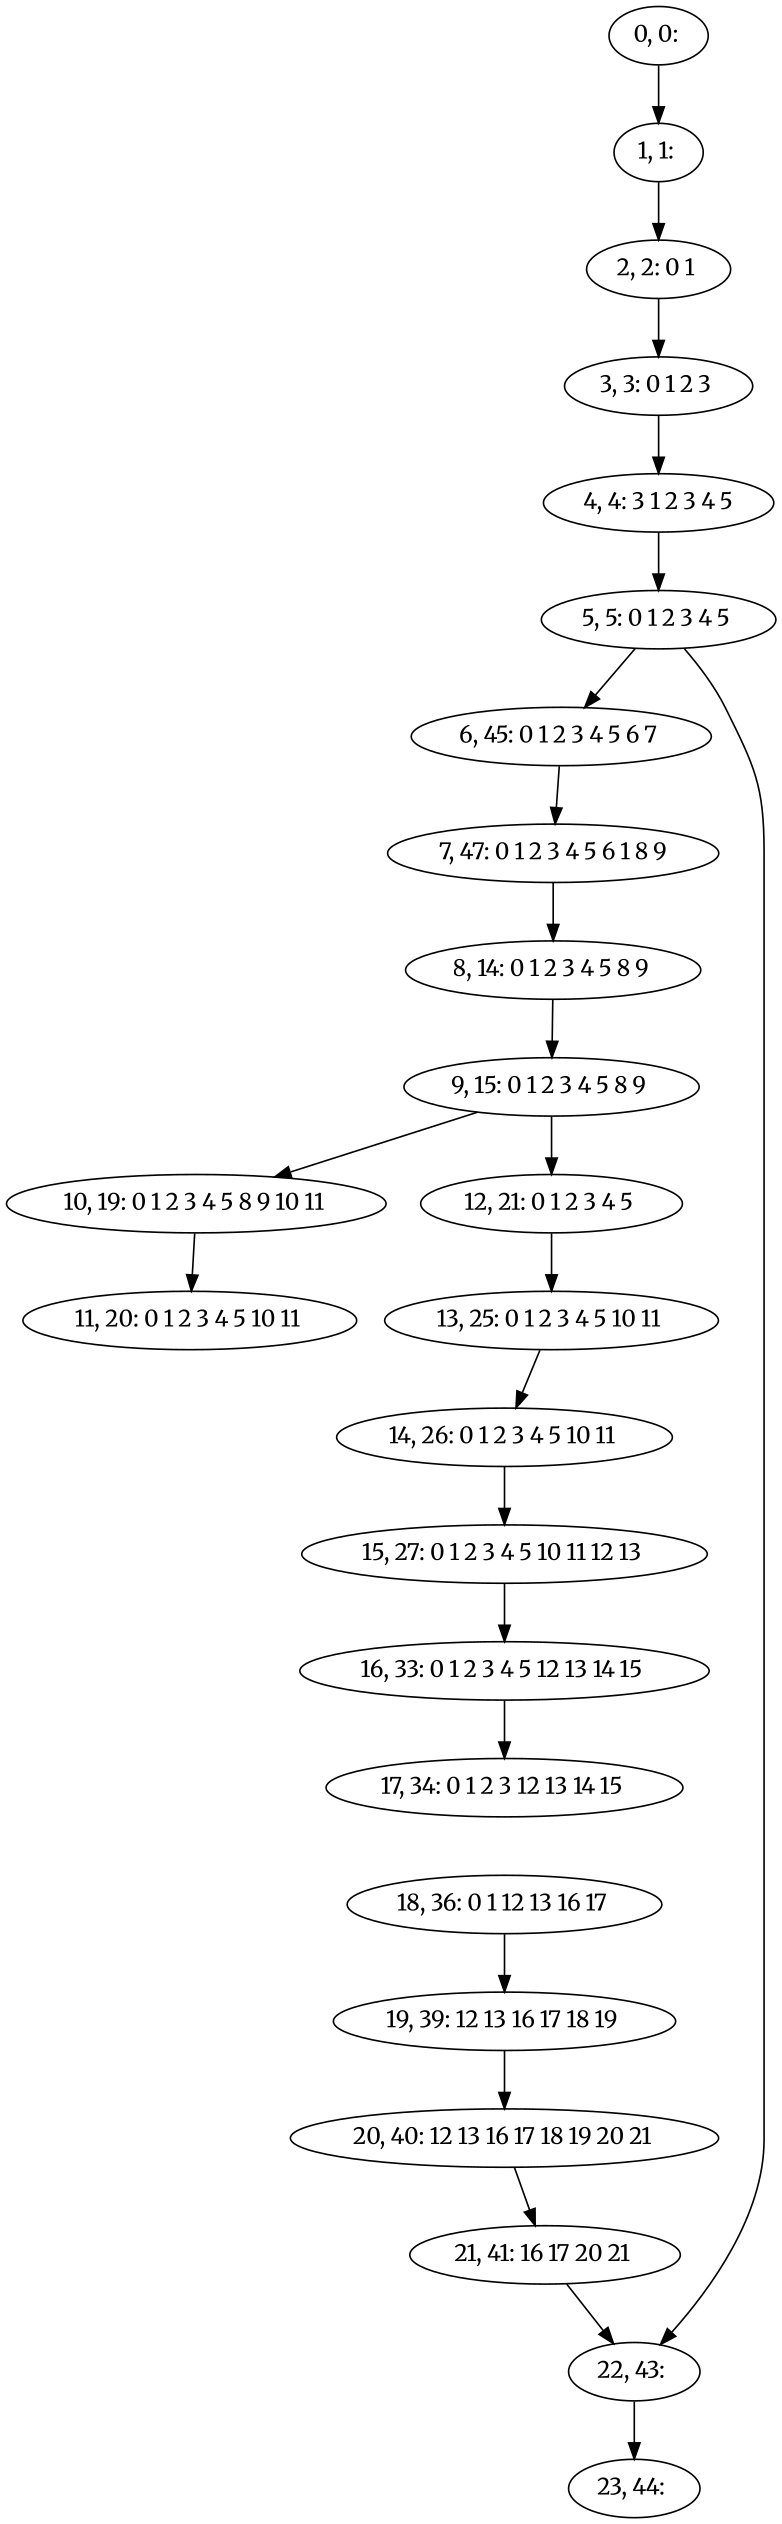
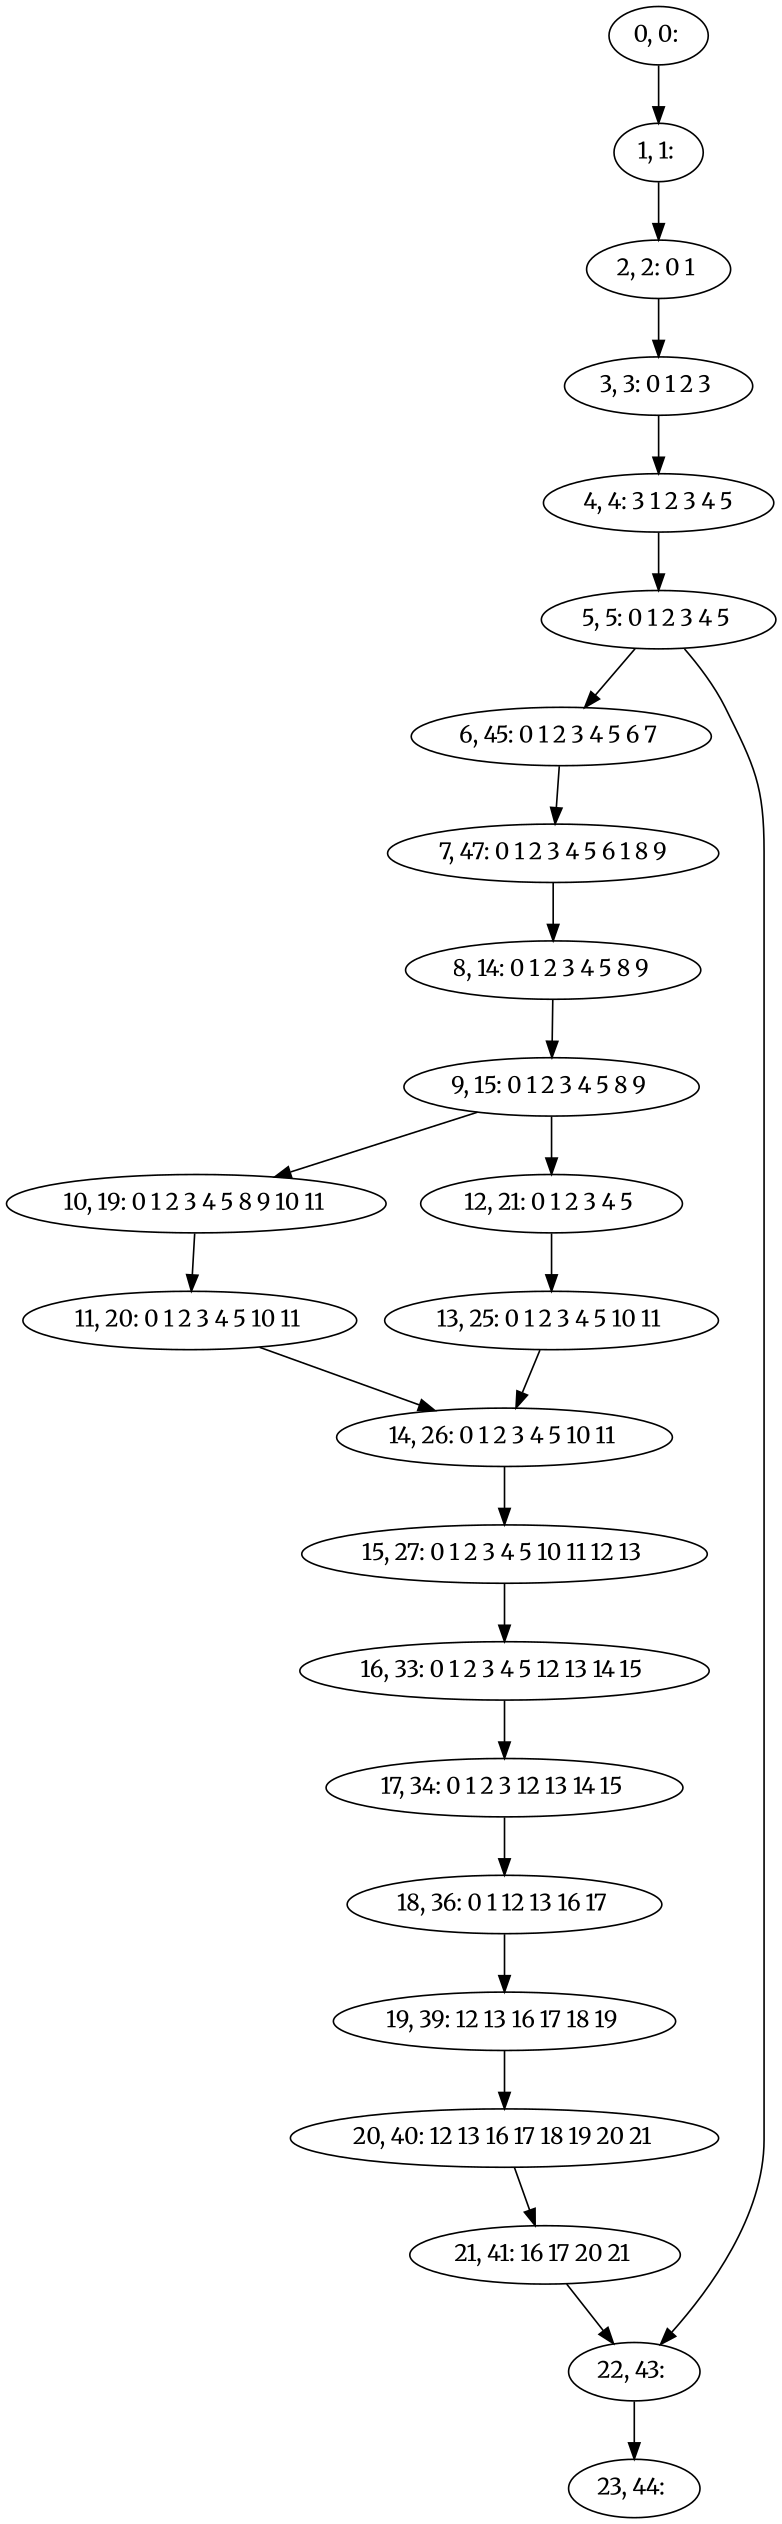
none -> (339, 1376)
none -> (505, 1838)
